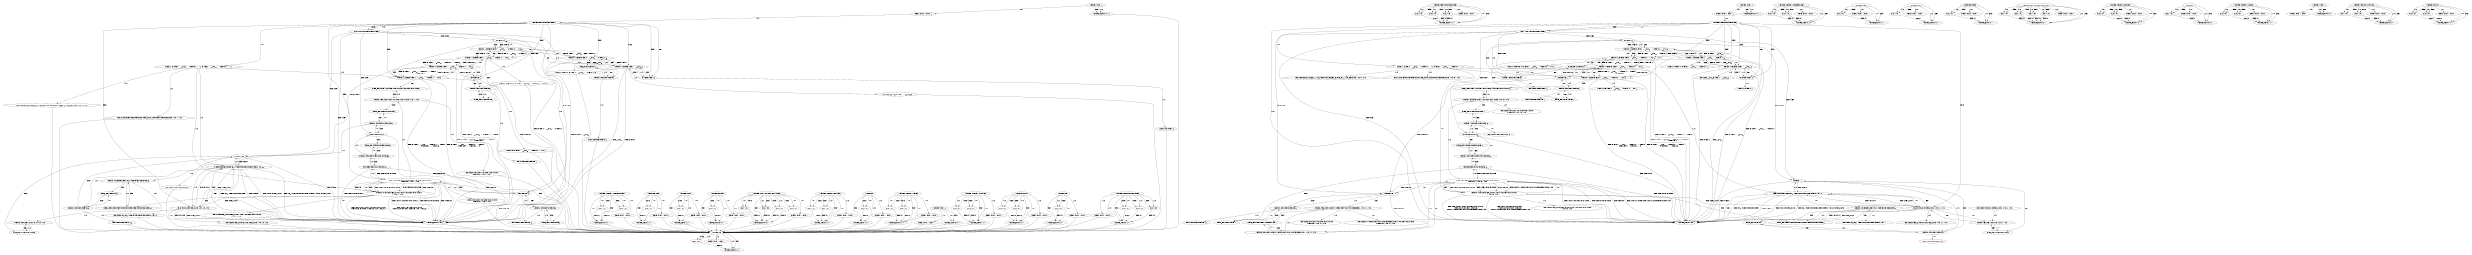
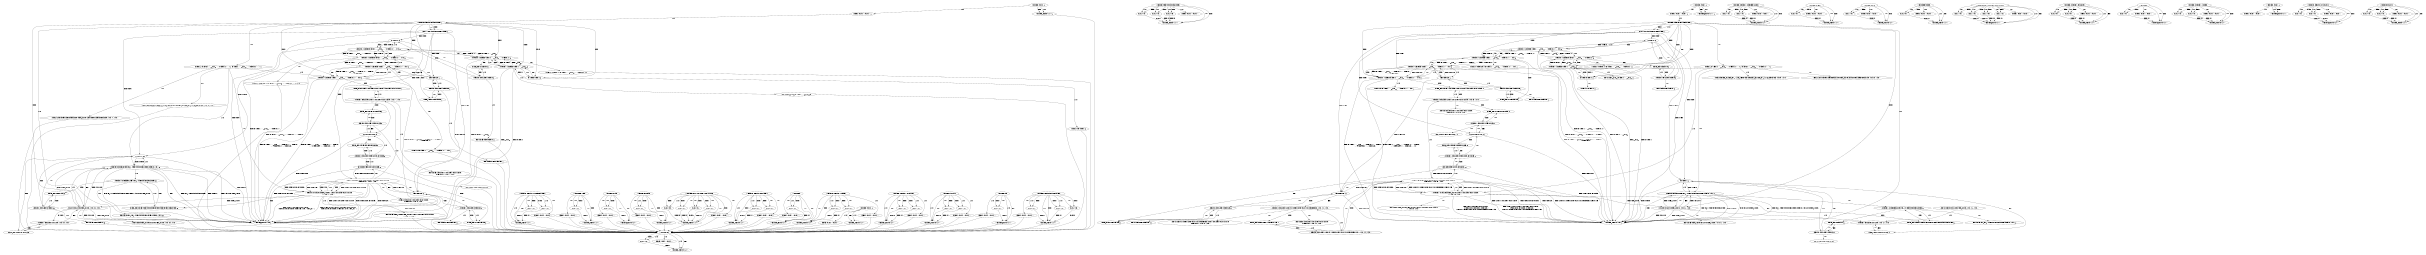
(86, 215) -> (61, 215)
none -> (71, 216)
(1953, 219) -> none
